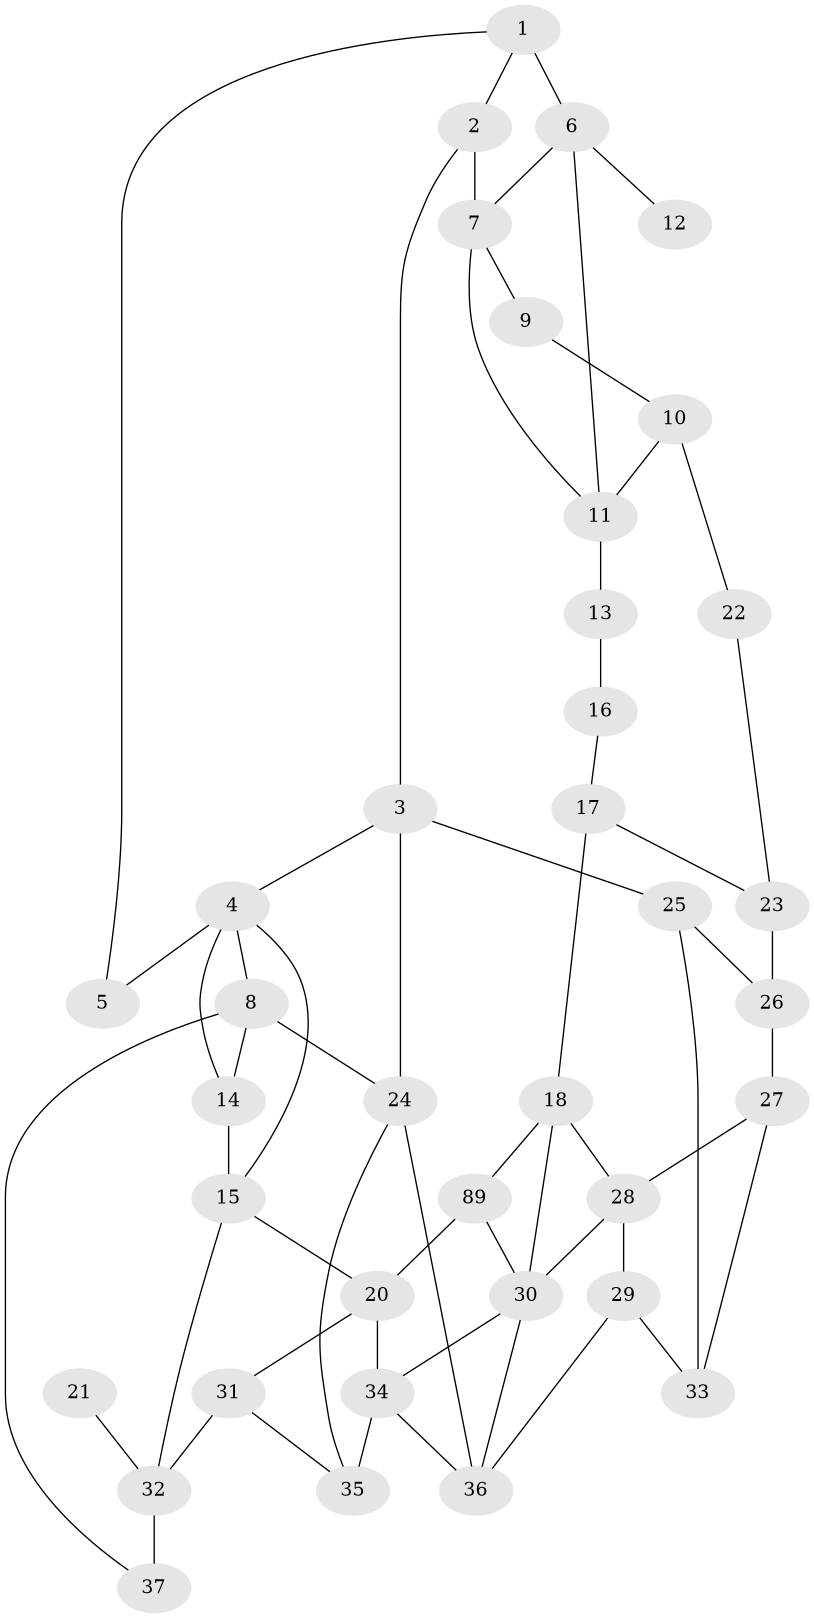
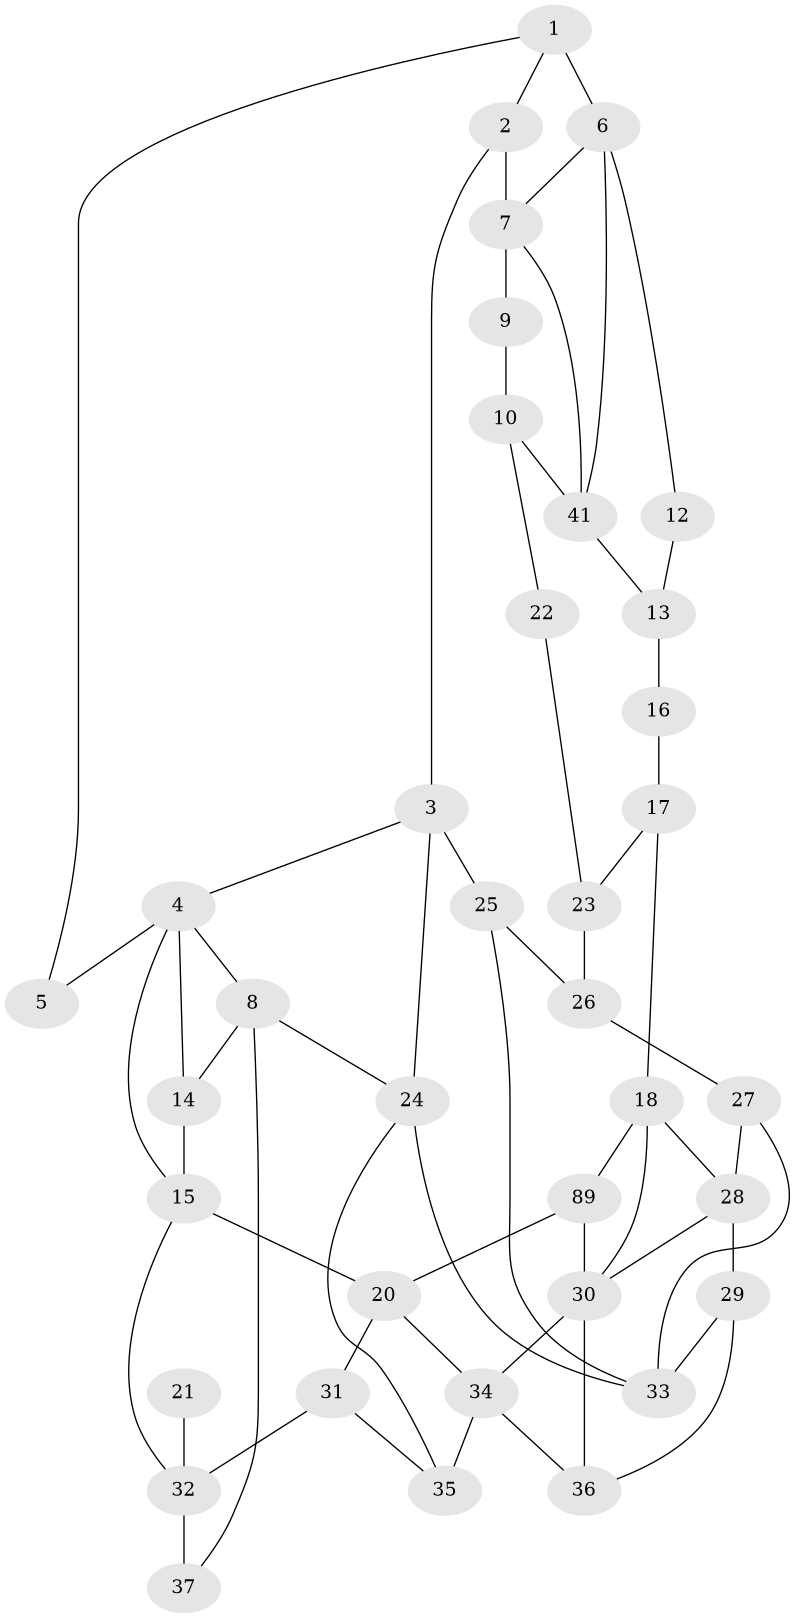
(601, 517) -> (580, 517)
none -> (668, 565)
(438, 1296) -> (472, 1296)
